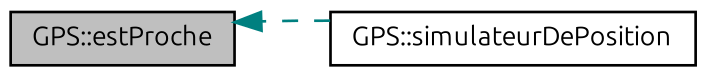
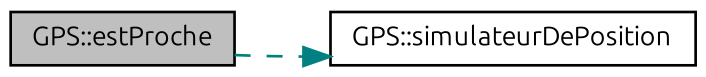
(296, 21) -> (269, 56)
